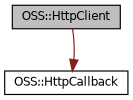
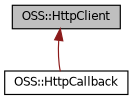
(74, 44) -> (59, 56)
